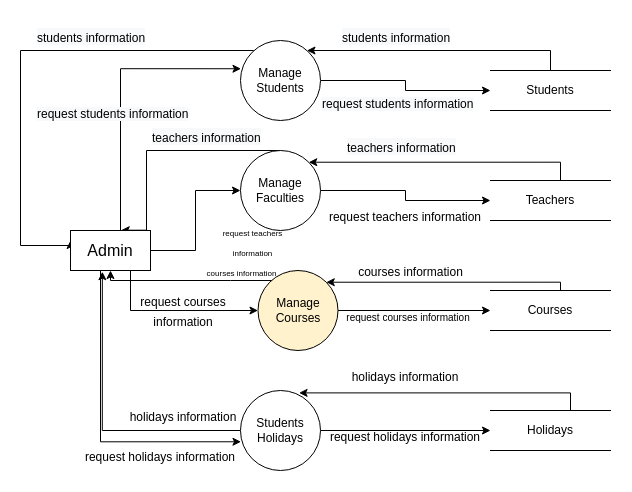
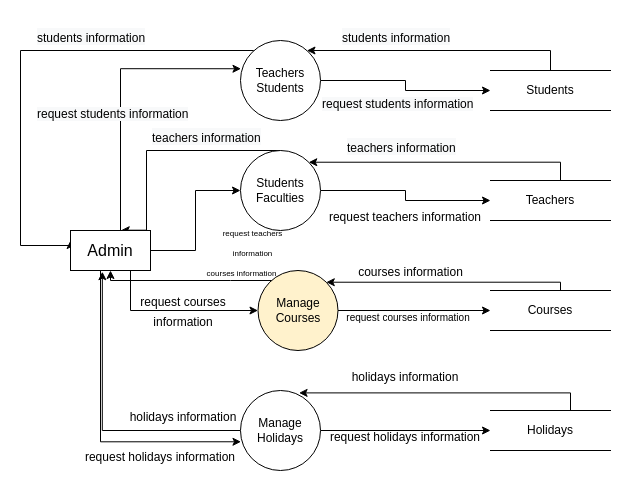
(281, 81) -> (281, 81)
(281, 191) -> (281, 191)
(281, 431) -> (281, 431)
